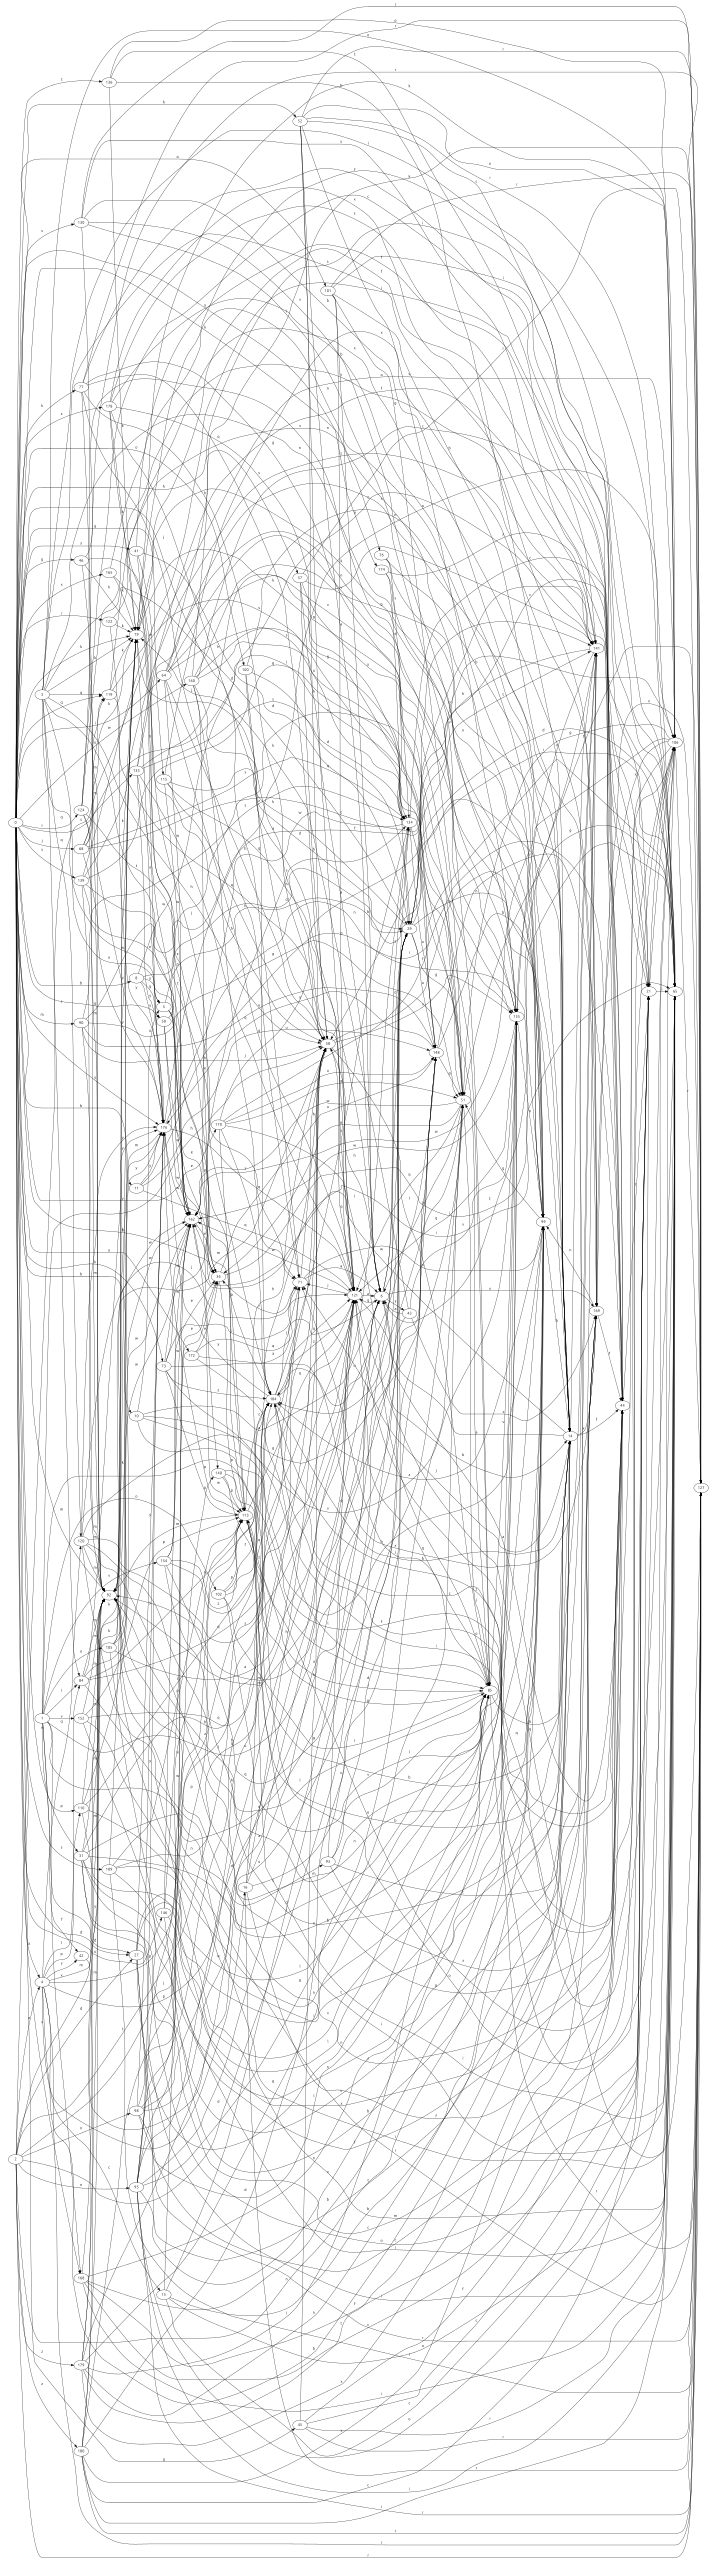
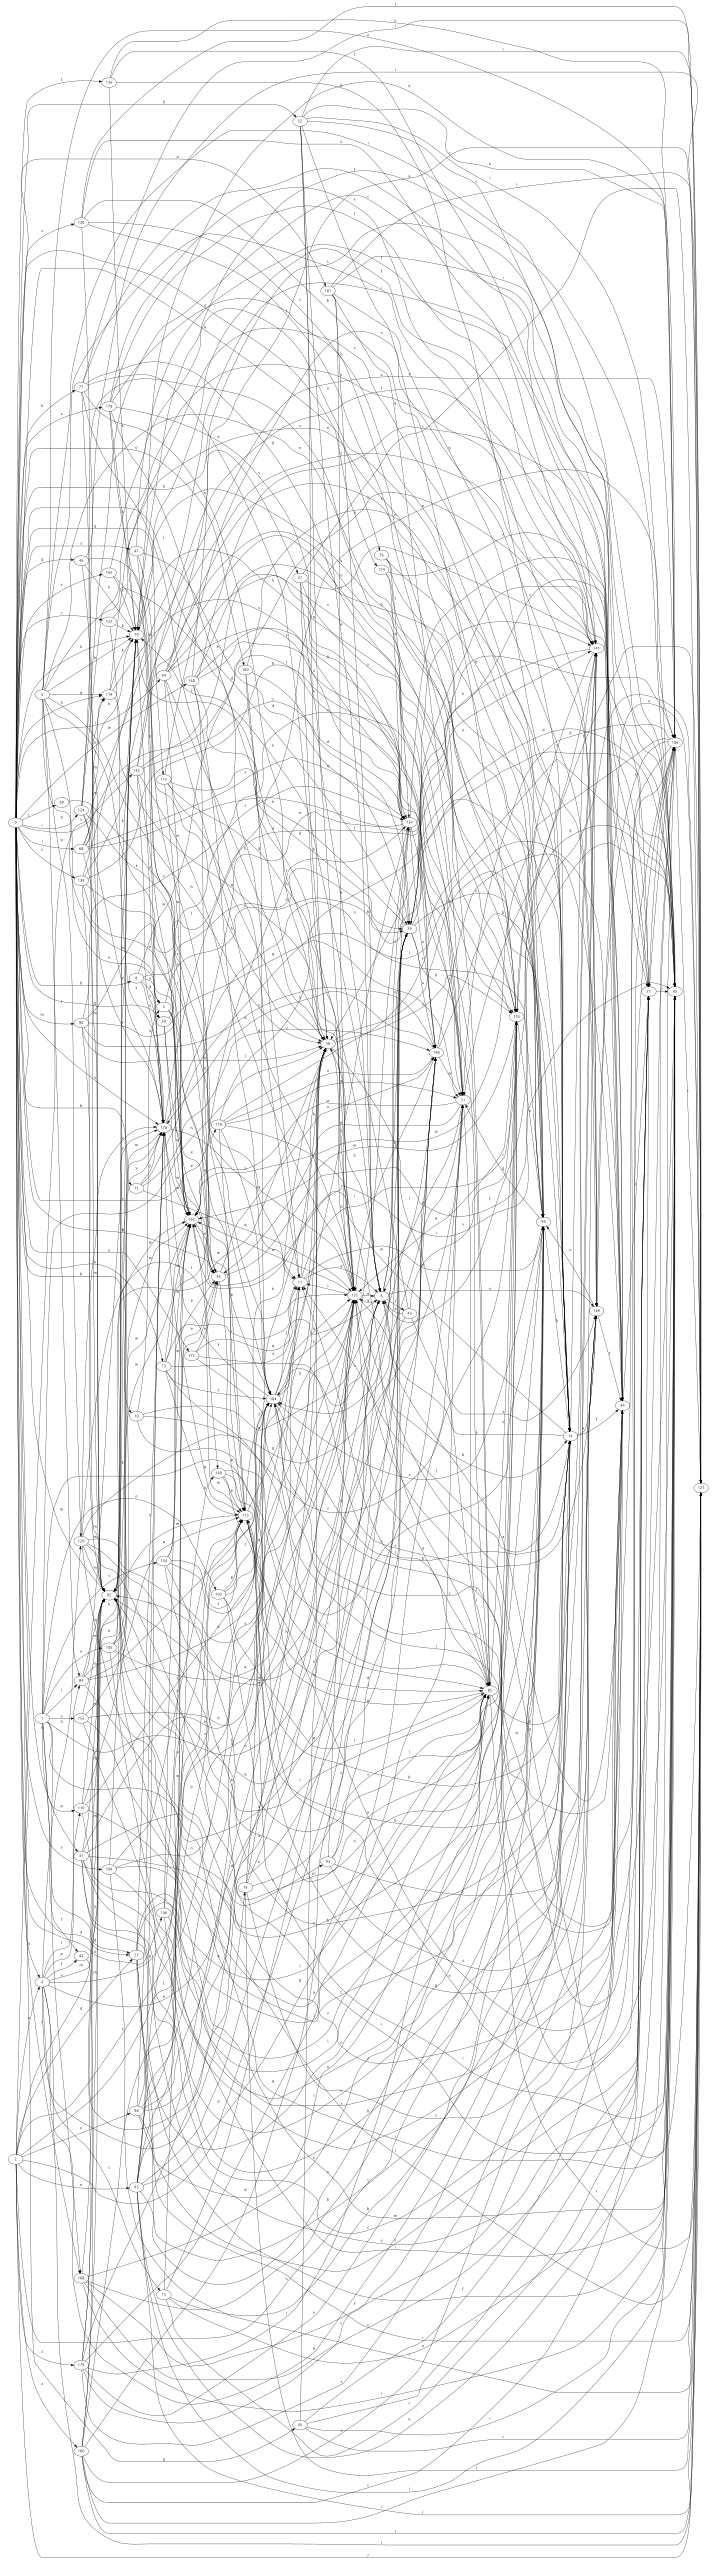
none -> (62, 802)
(404, 1193) -> (388, 1164)
(266, 1311) -> (687, 734)
(474, 1621) -> none
